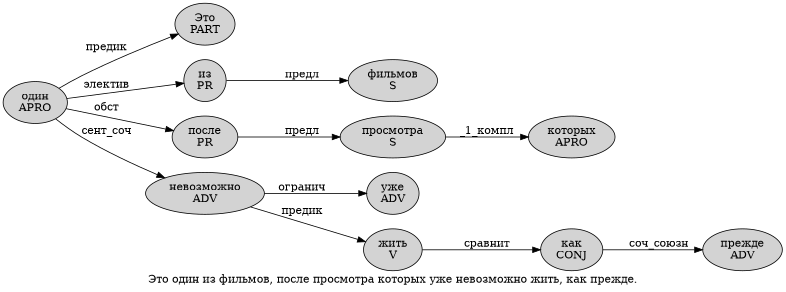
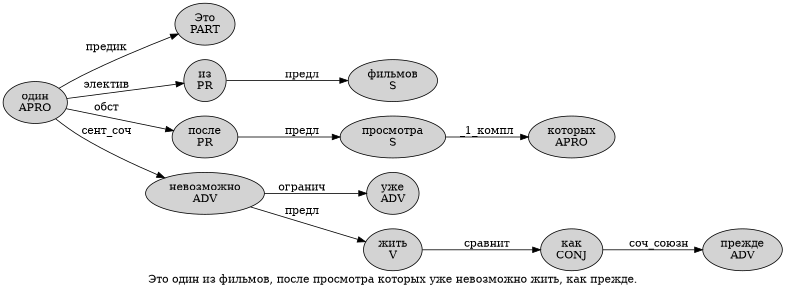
(302, 211) -> (302, 211)
